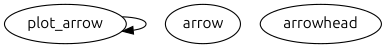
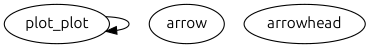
(65, 24) -> (57, 24)
